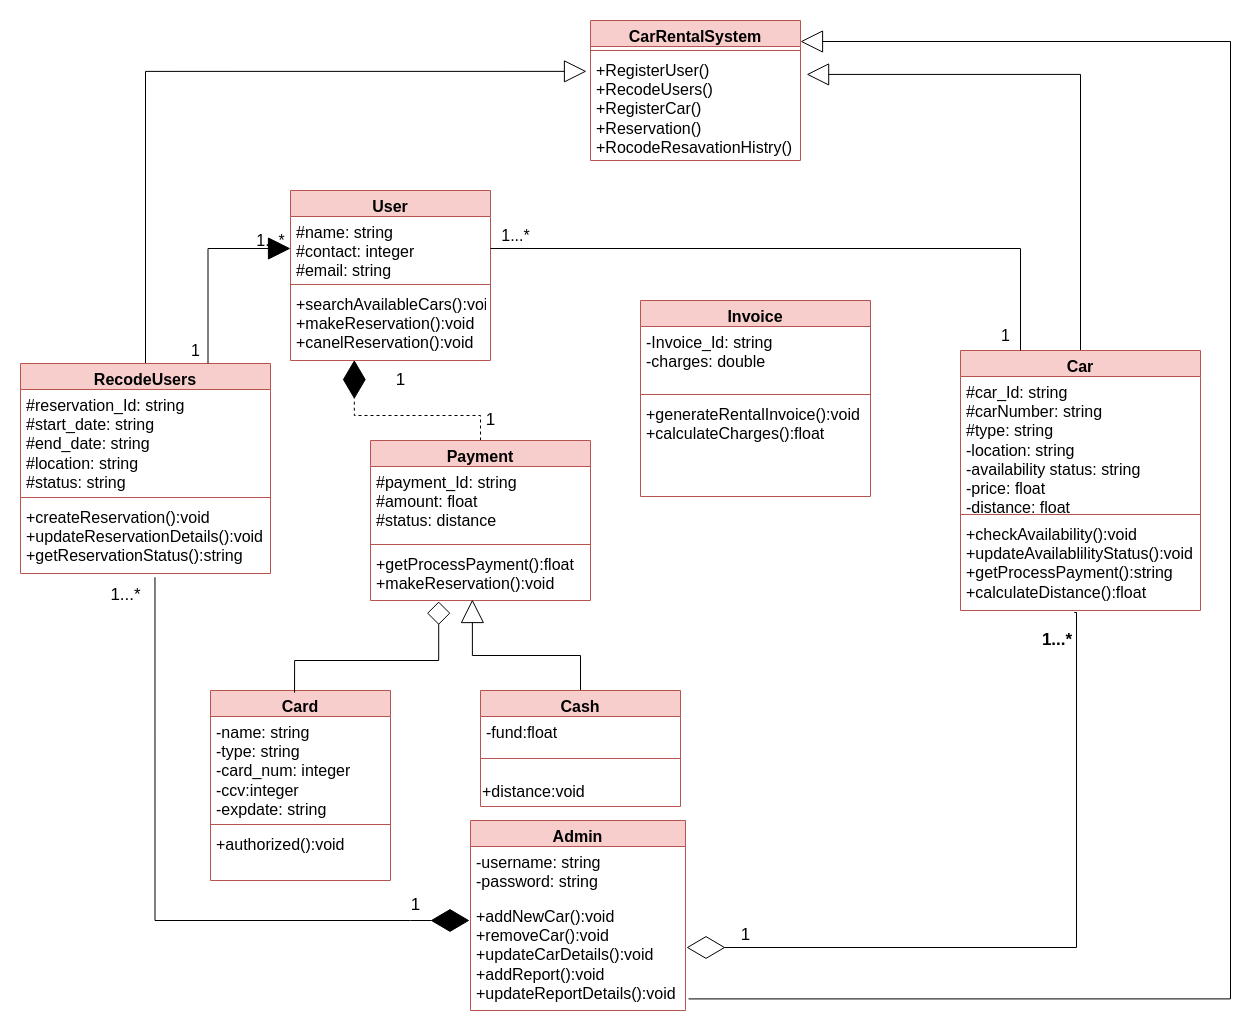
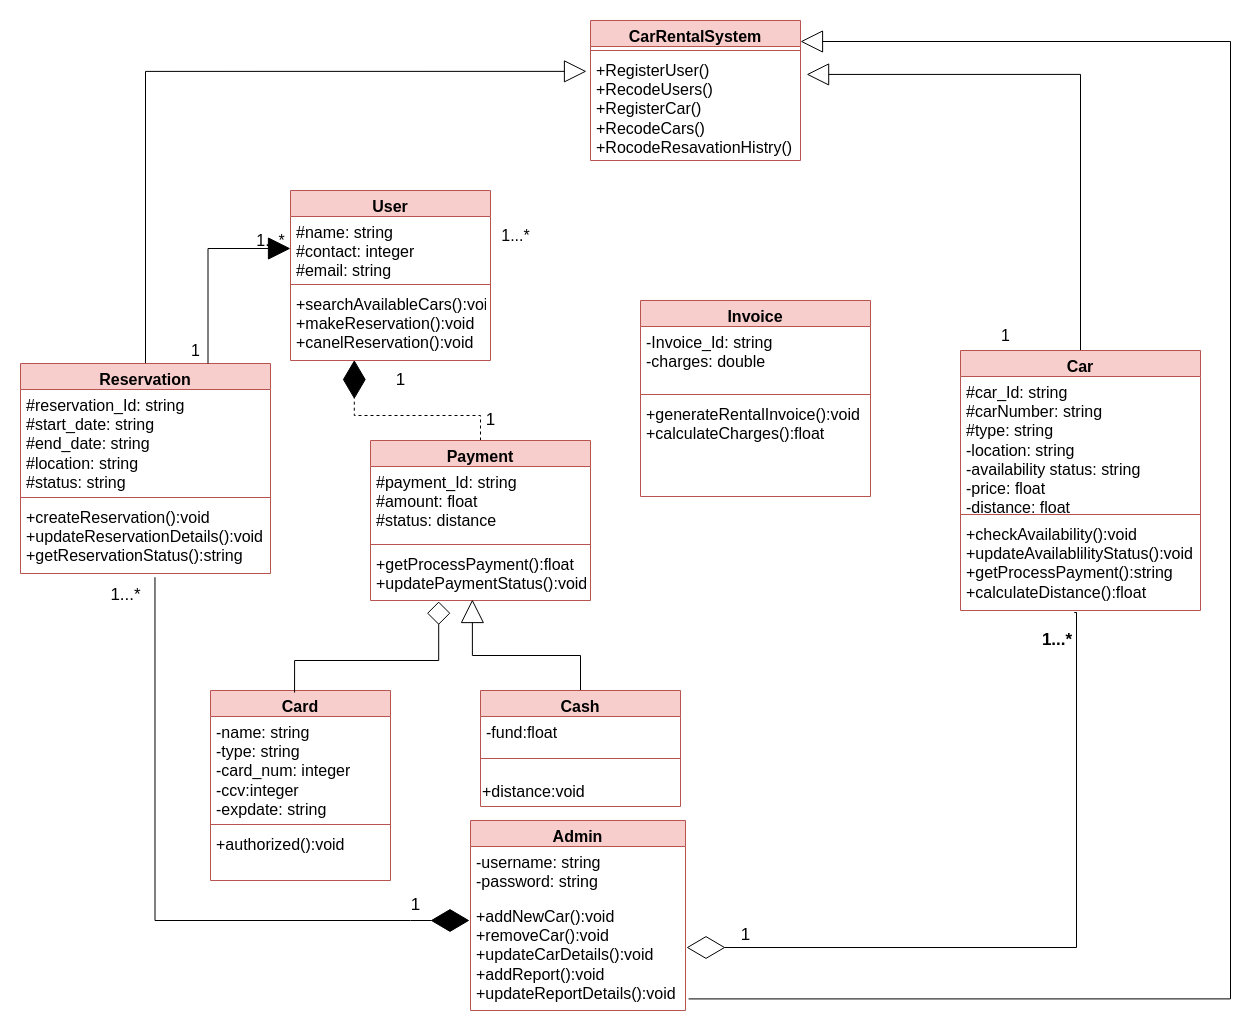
(697, 119) -> (697, 119)
(807, 249) -> none
(146, 380) -> (146, 380)
(482, 584) -> (482, 594)
